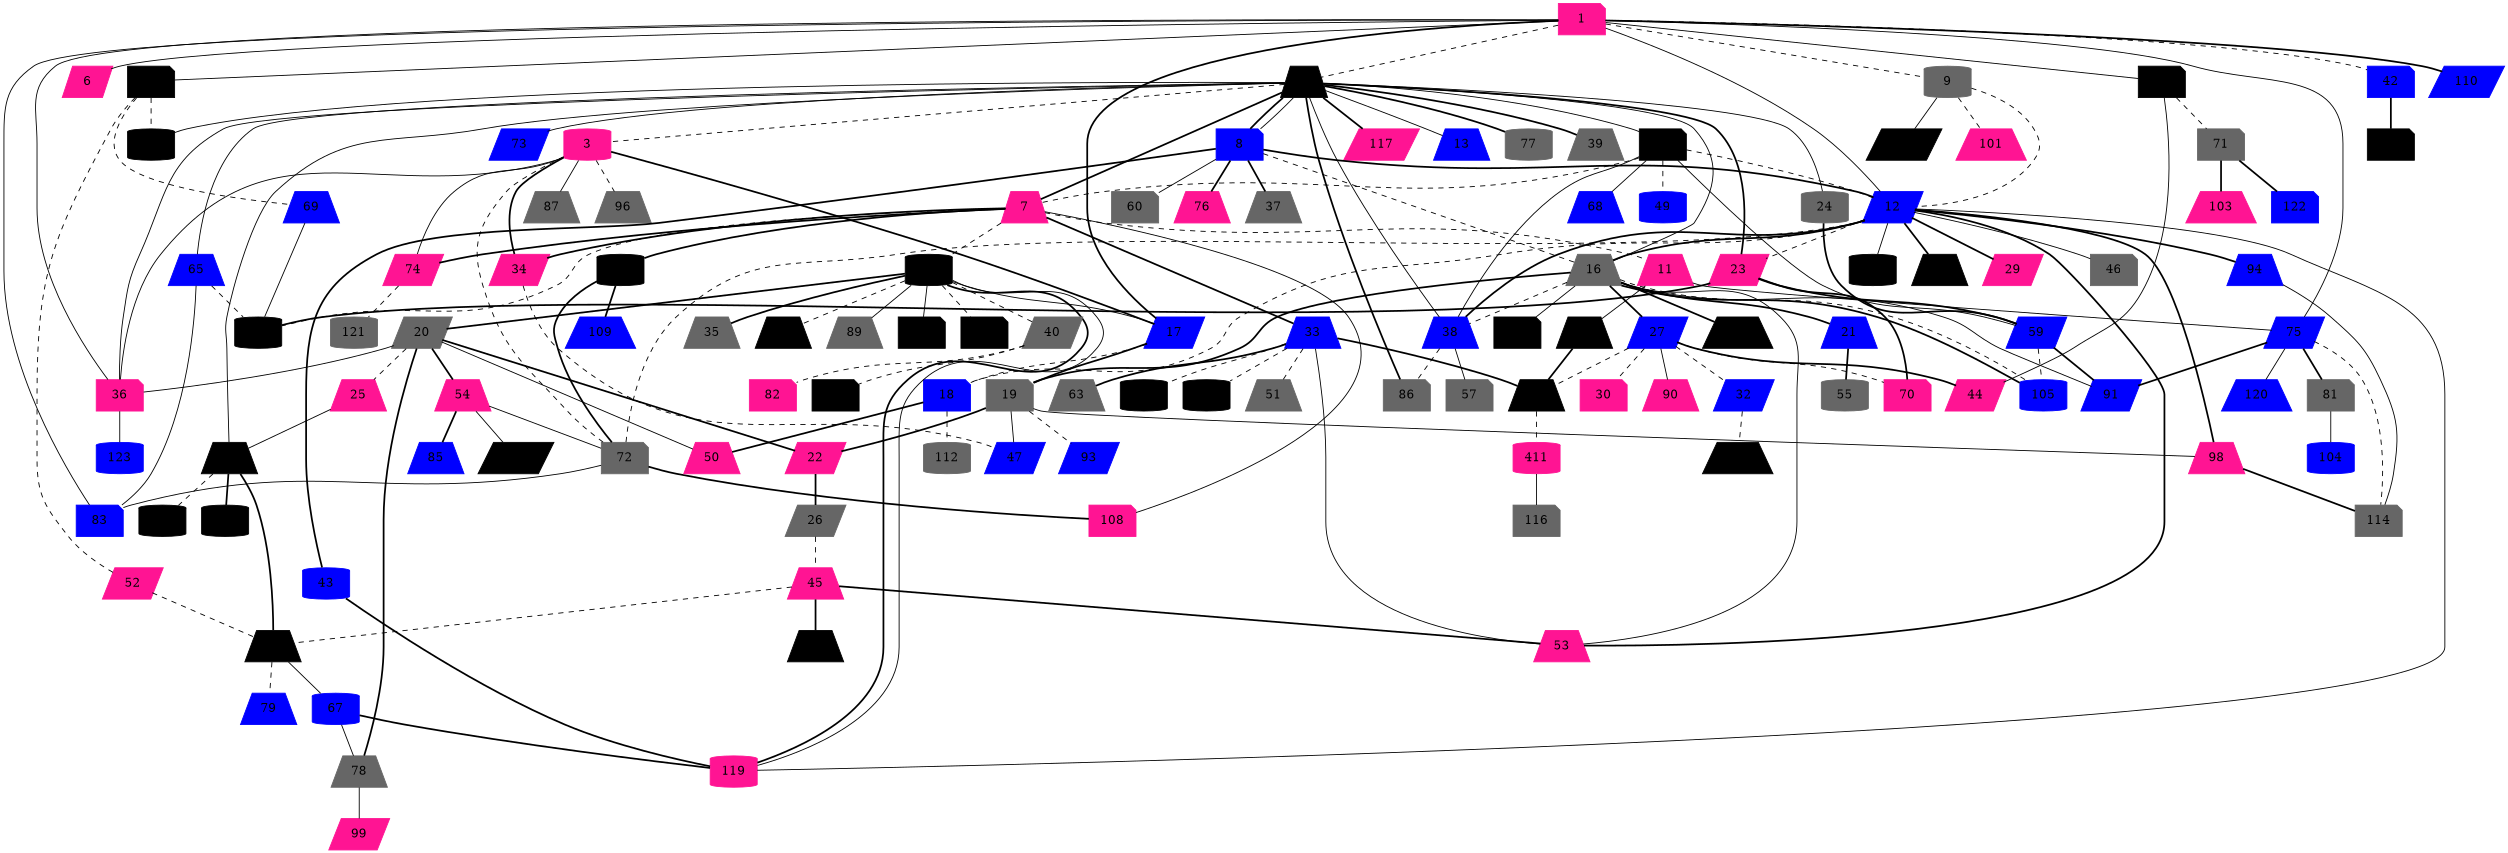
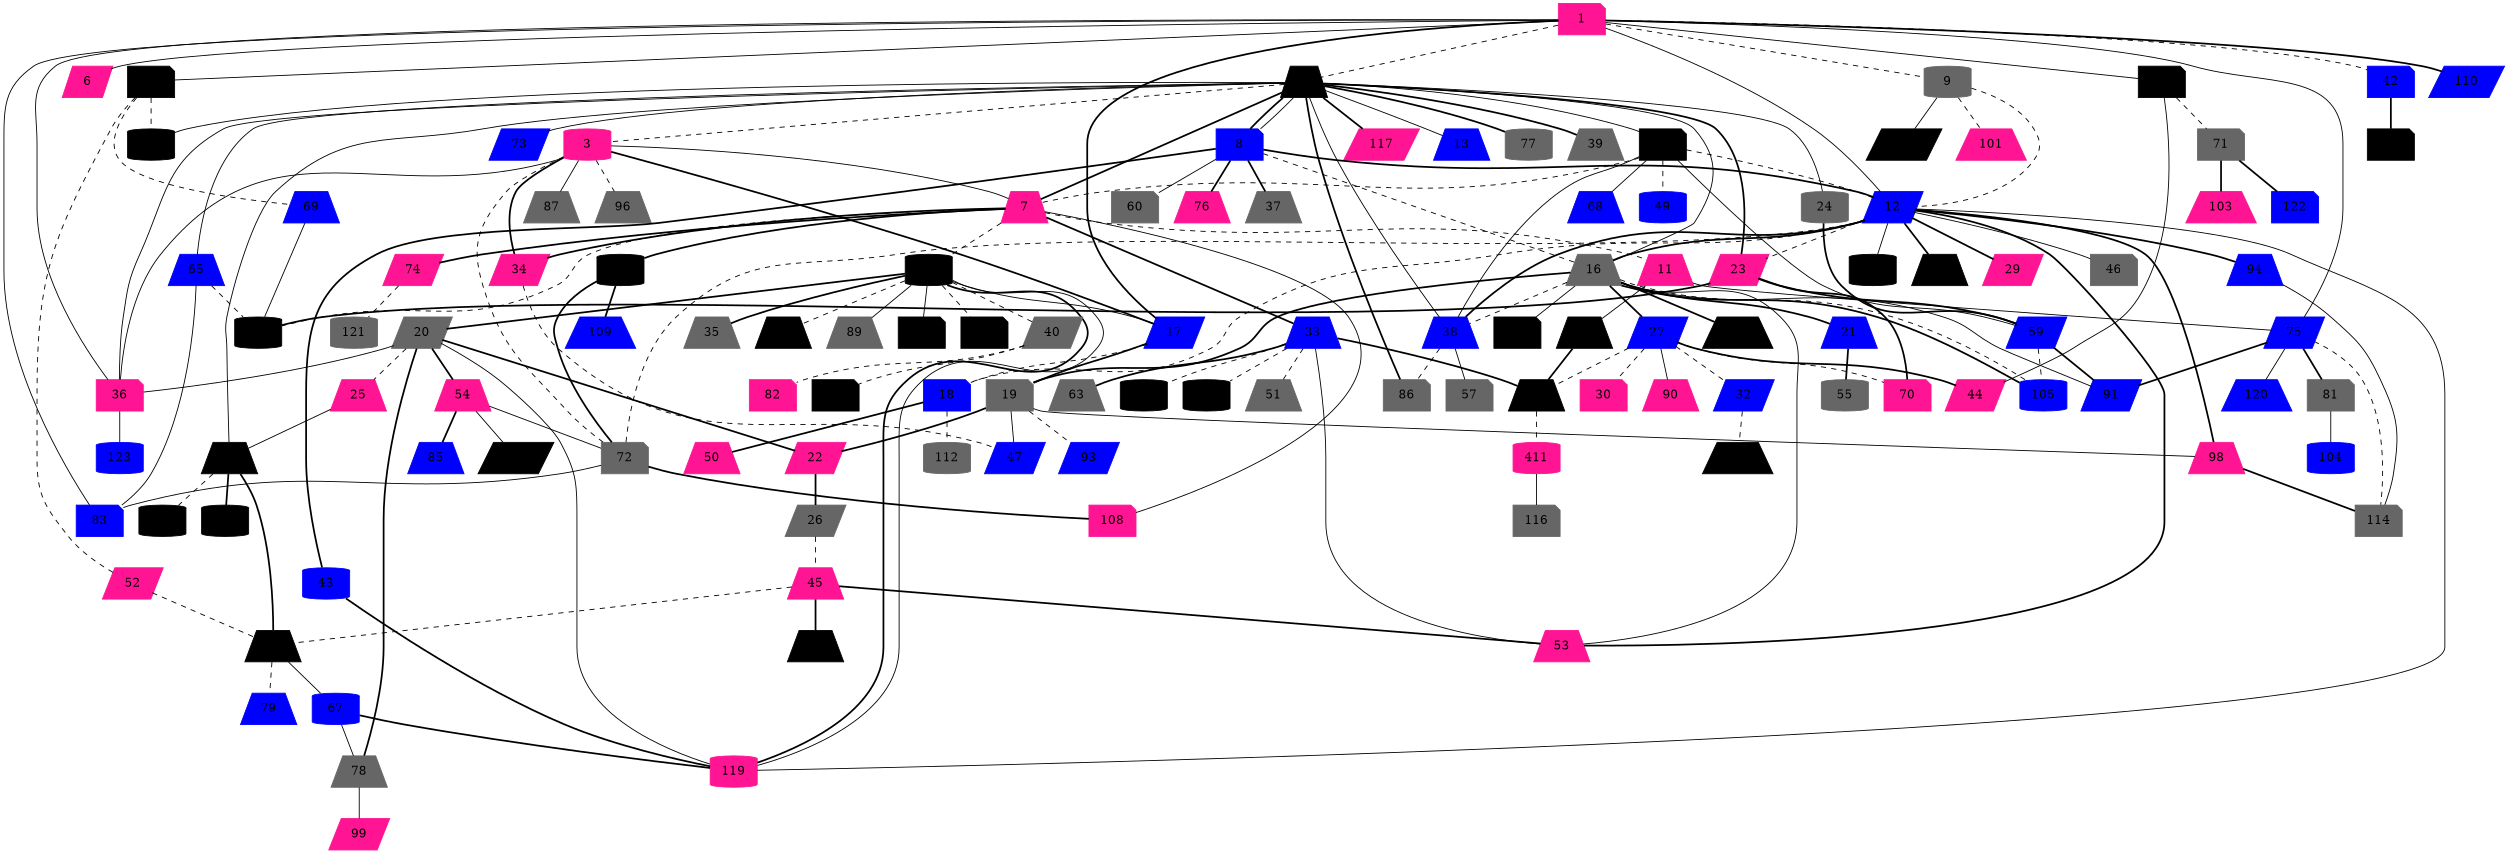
(472, 180) -> (812, 160)
(567, 396) -> (577, 559)
